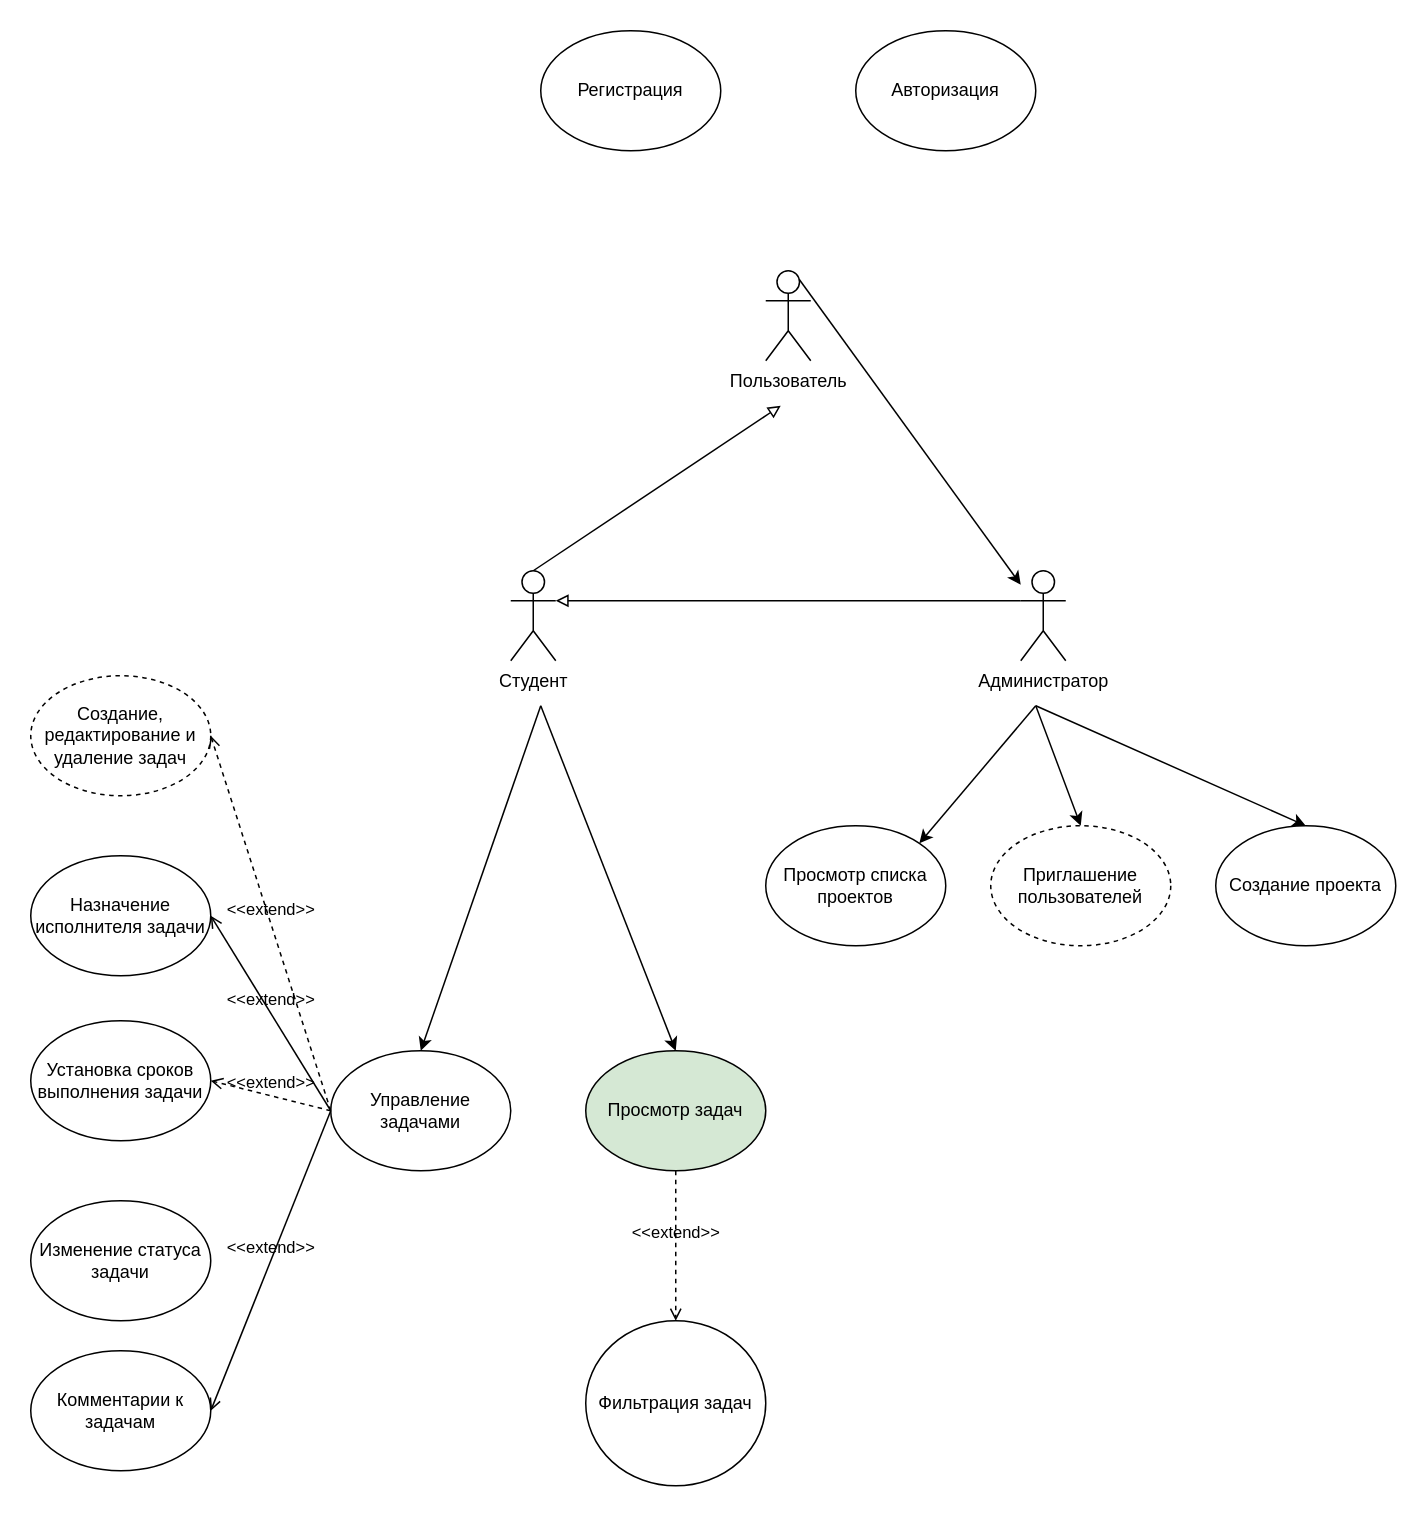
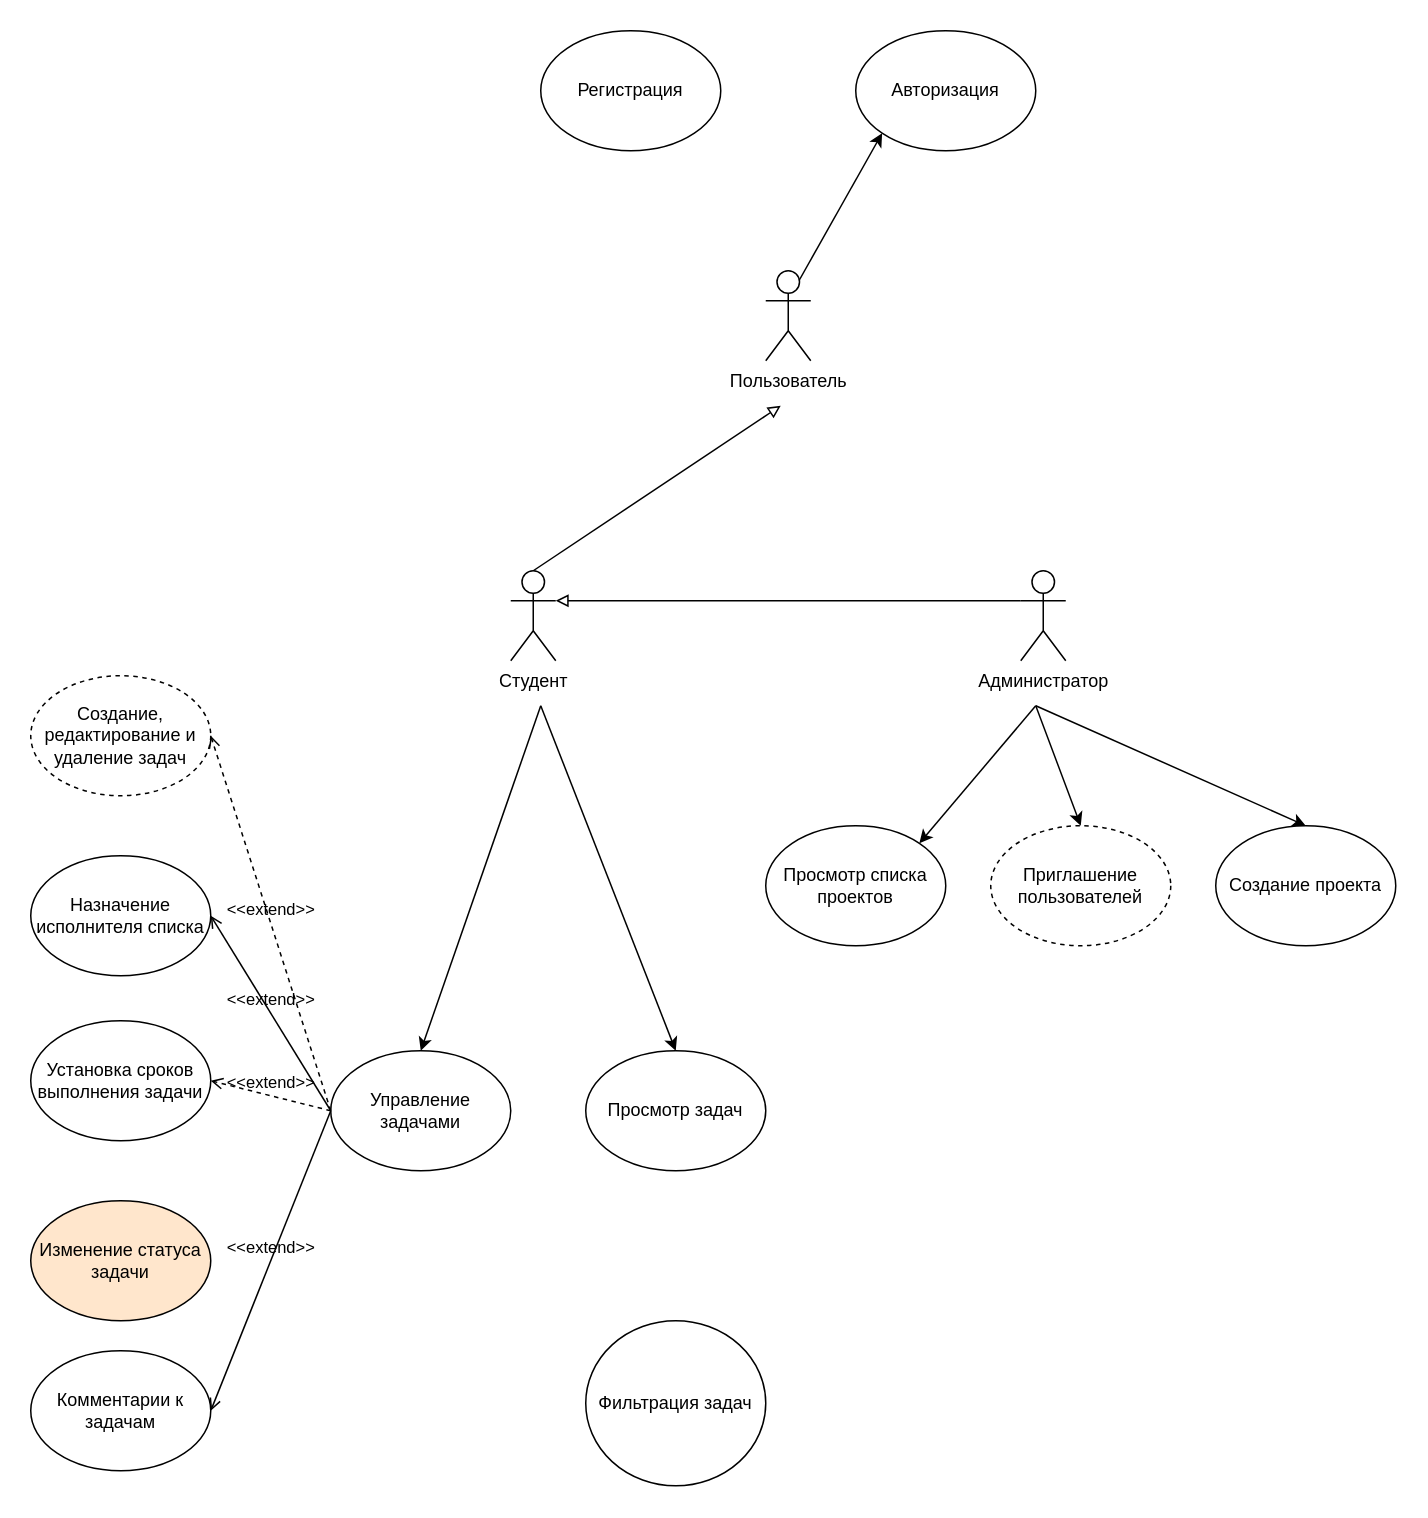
(907, 428) -> (838, 211)
(121, 916) -> (121, 916)
(676, 1111) -> (676, 1111)
(676, 1244) -> none
(121, 1261) -> (121, 1261)
